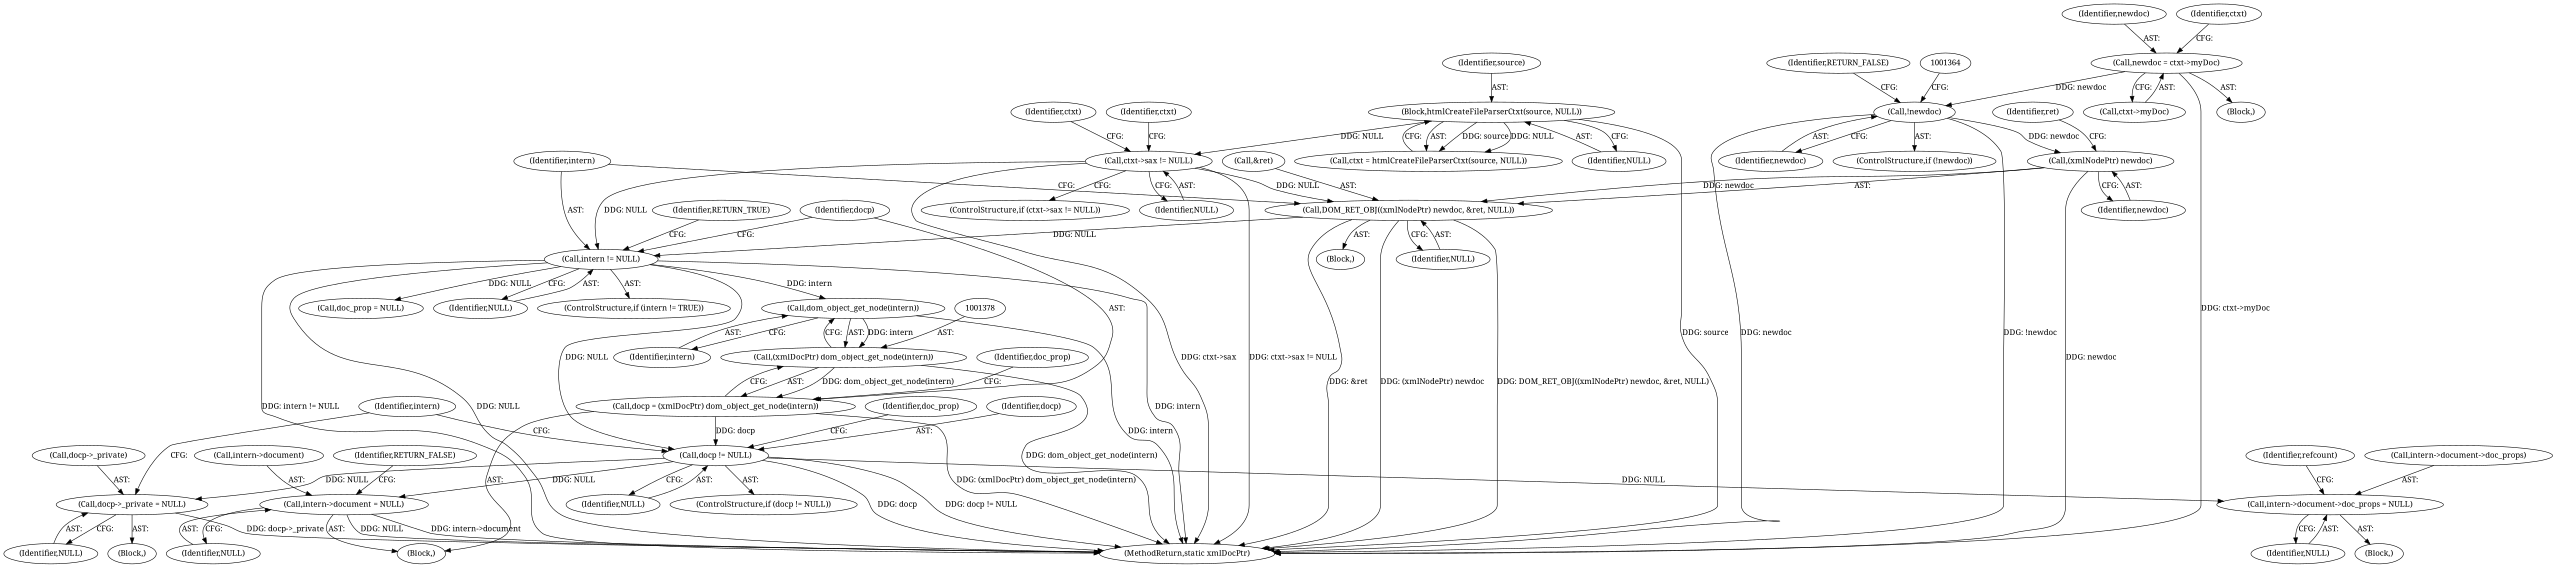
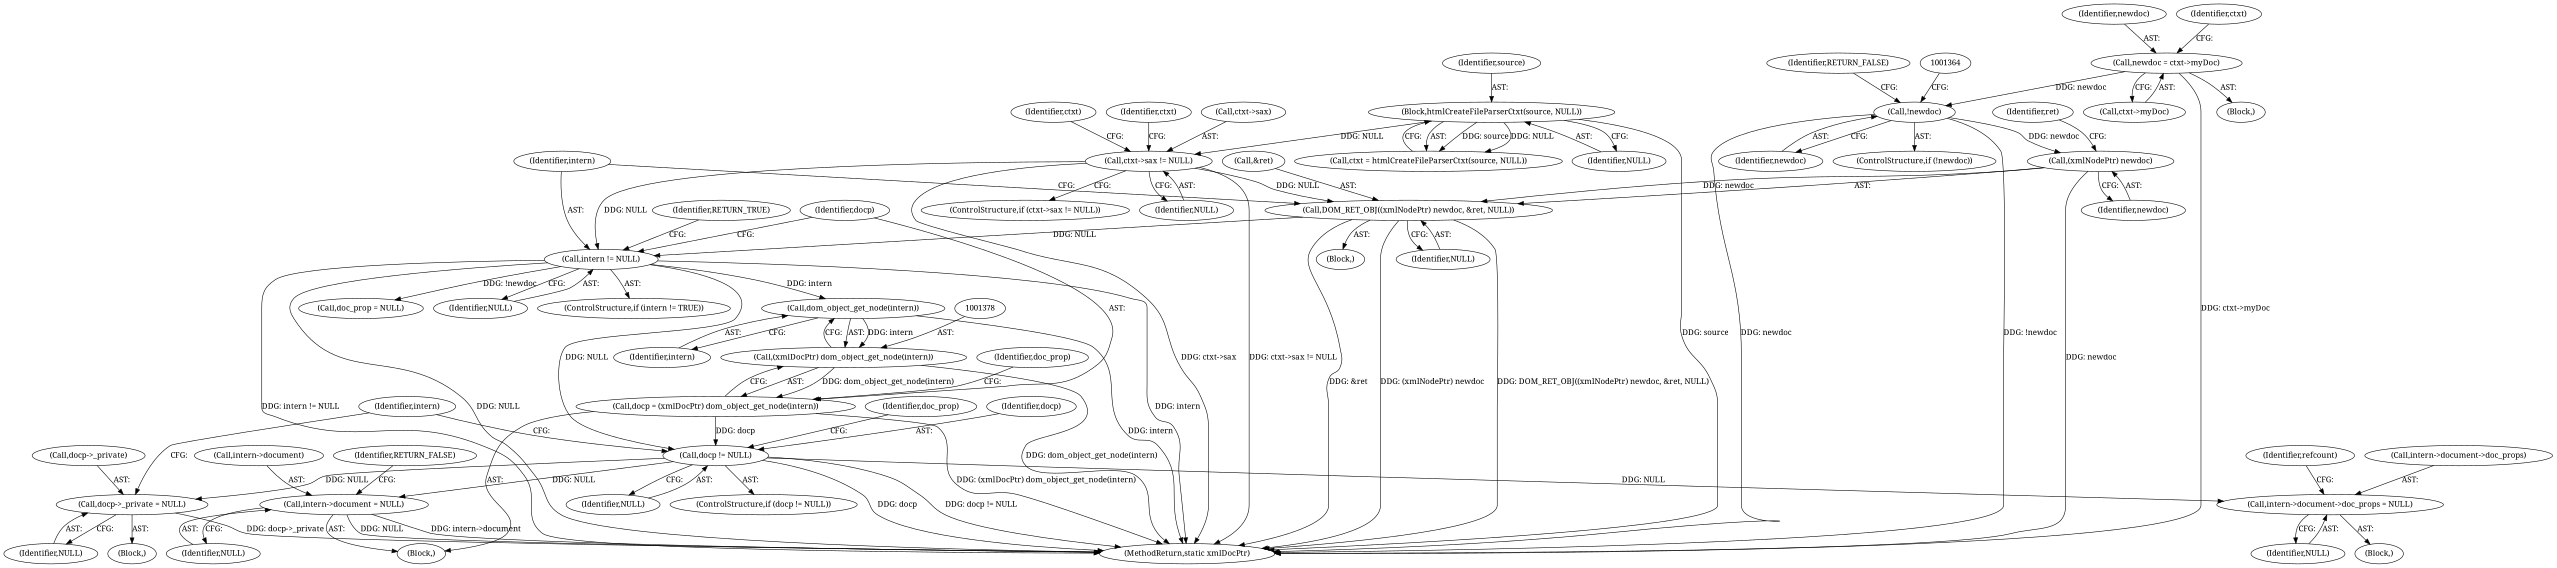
none -> (1243, 112)
(510, 284) -> (510, 284)
